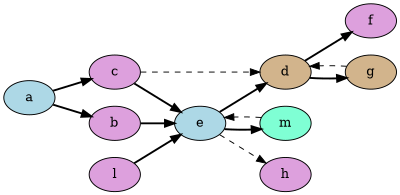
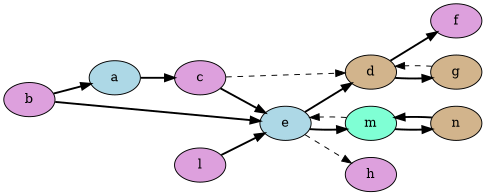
(68, 109) -> (67, 90)
none -> (456, 123)
